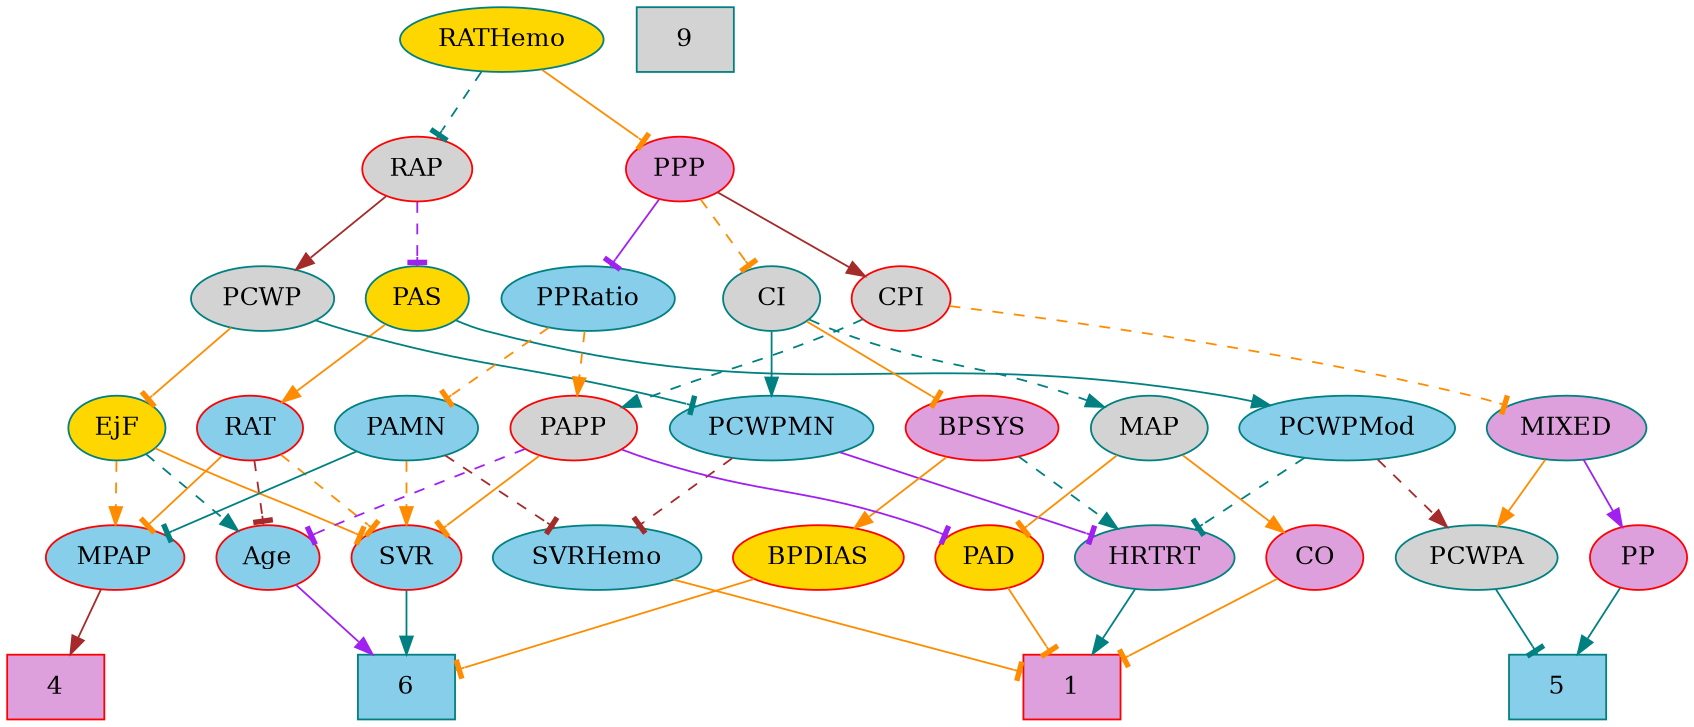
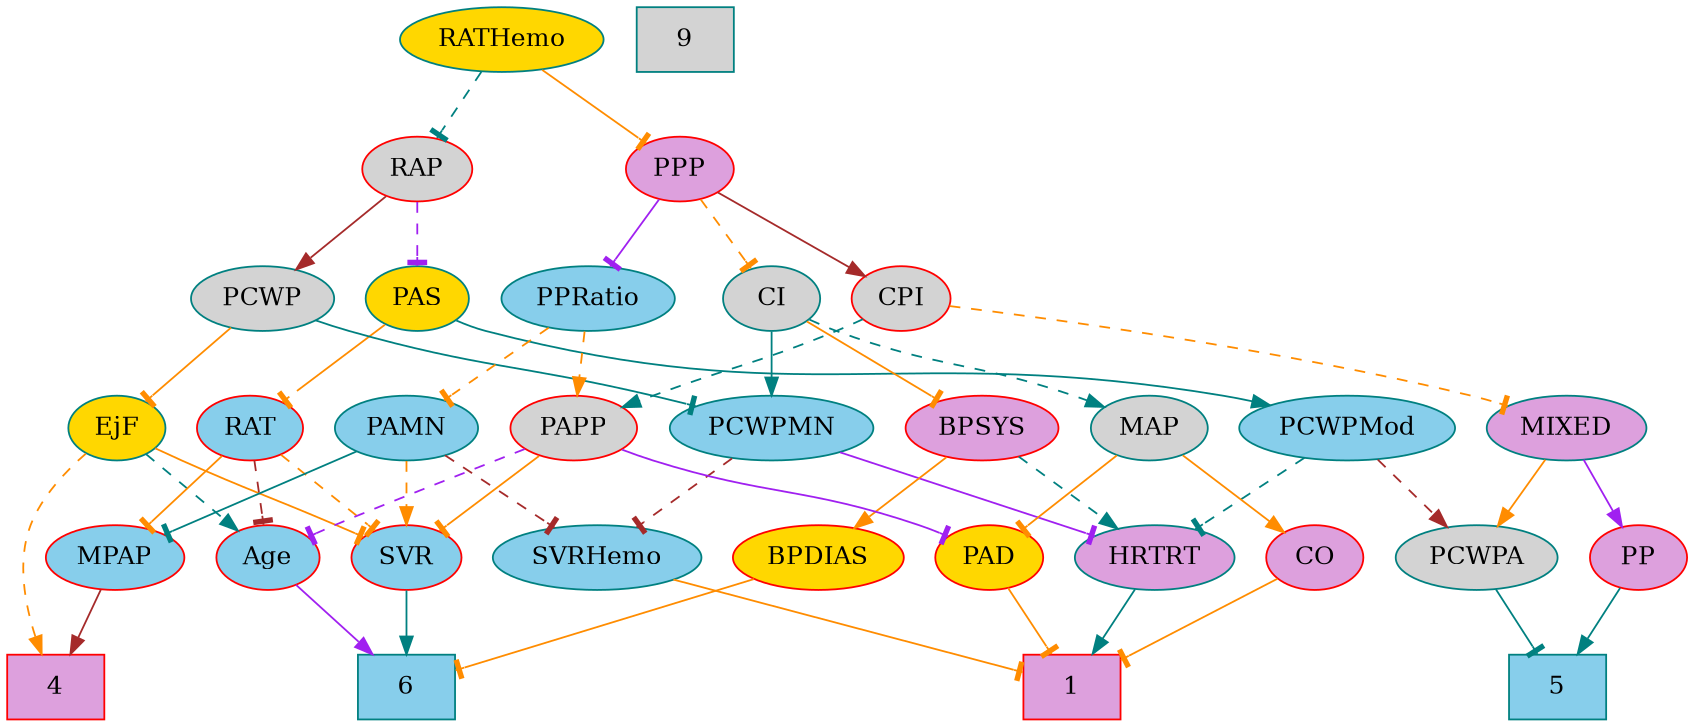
(341, 358) -> (341, 358)
(116, 484) -> (27, 536)
